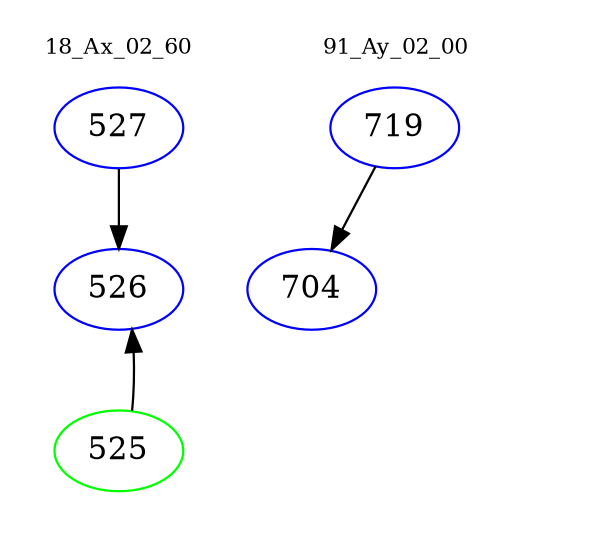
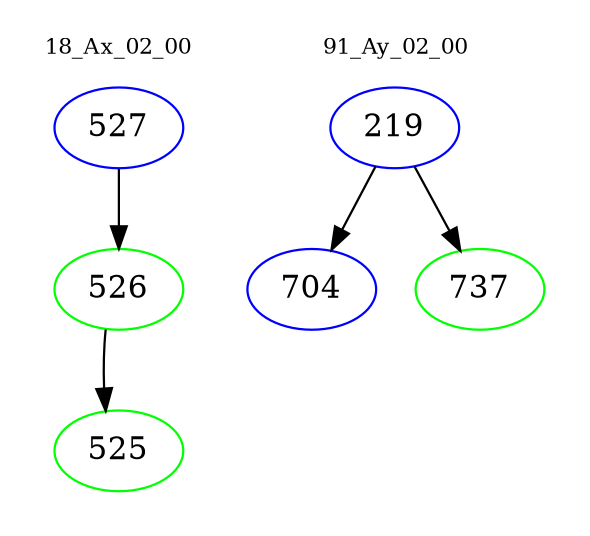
(119, 48) -> (119, 48)
(395, 128) -> (395, 128)
(119, 289) -> (119, 289)
none -> (480, 289)
(134, 382) -> (104, 359)
